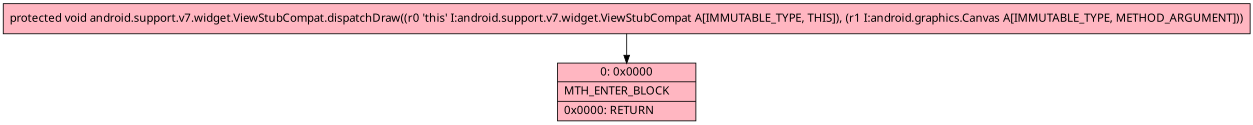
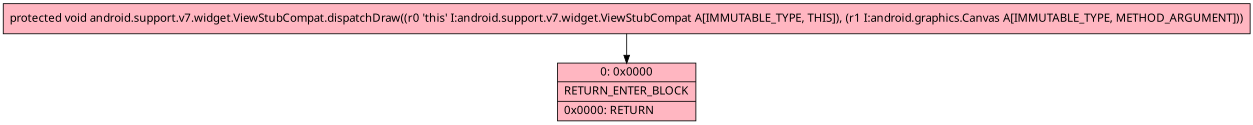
(617, 91) -> (627, 91)
